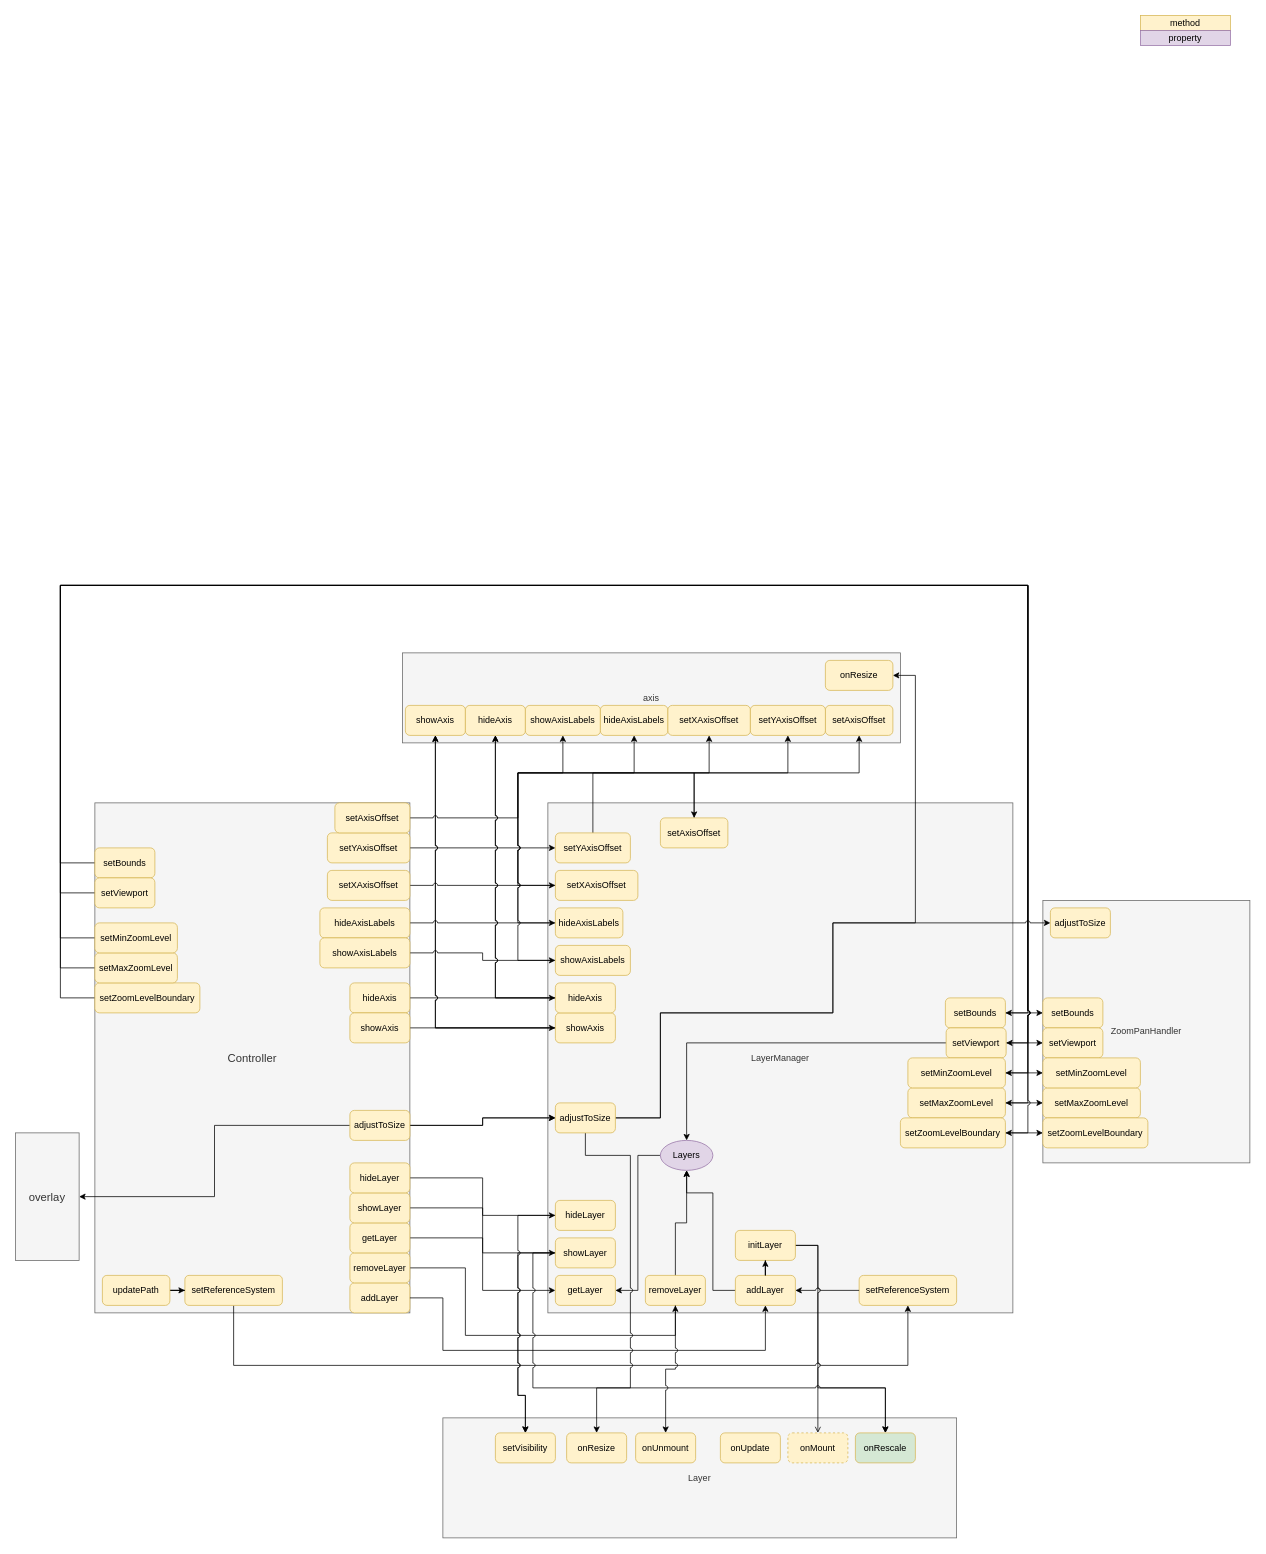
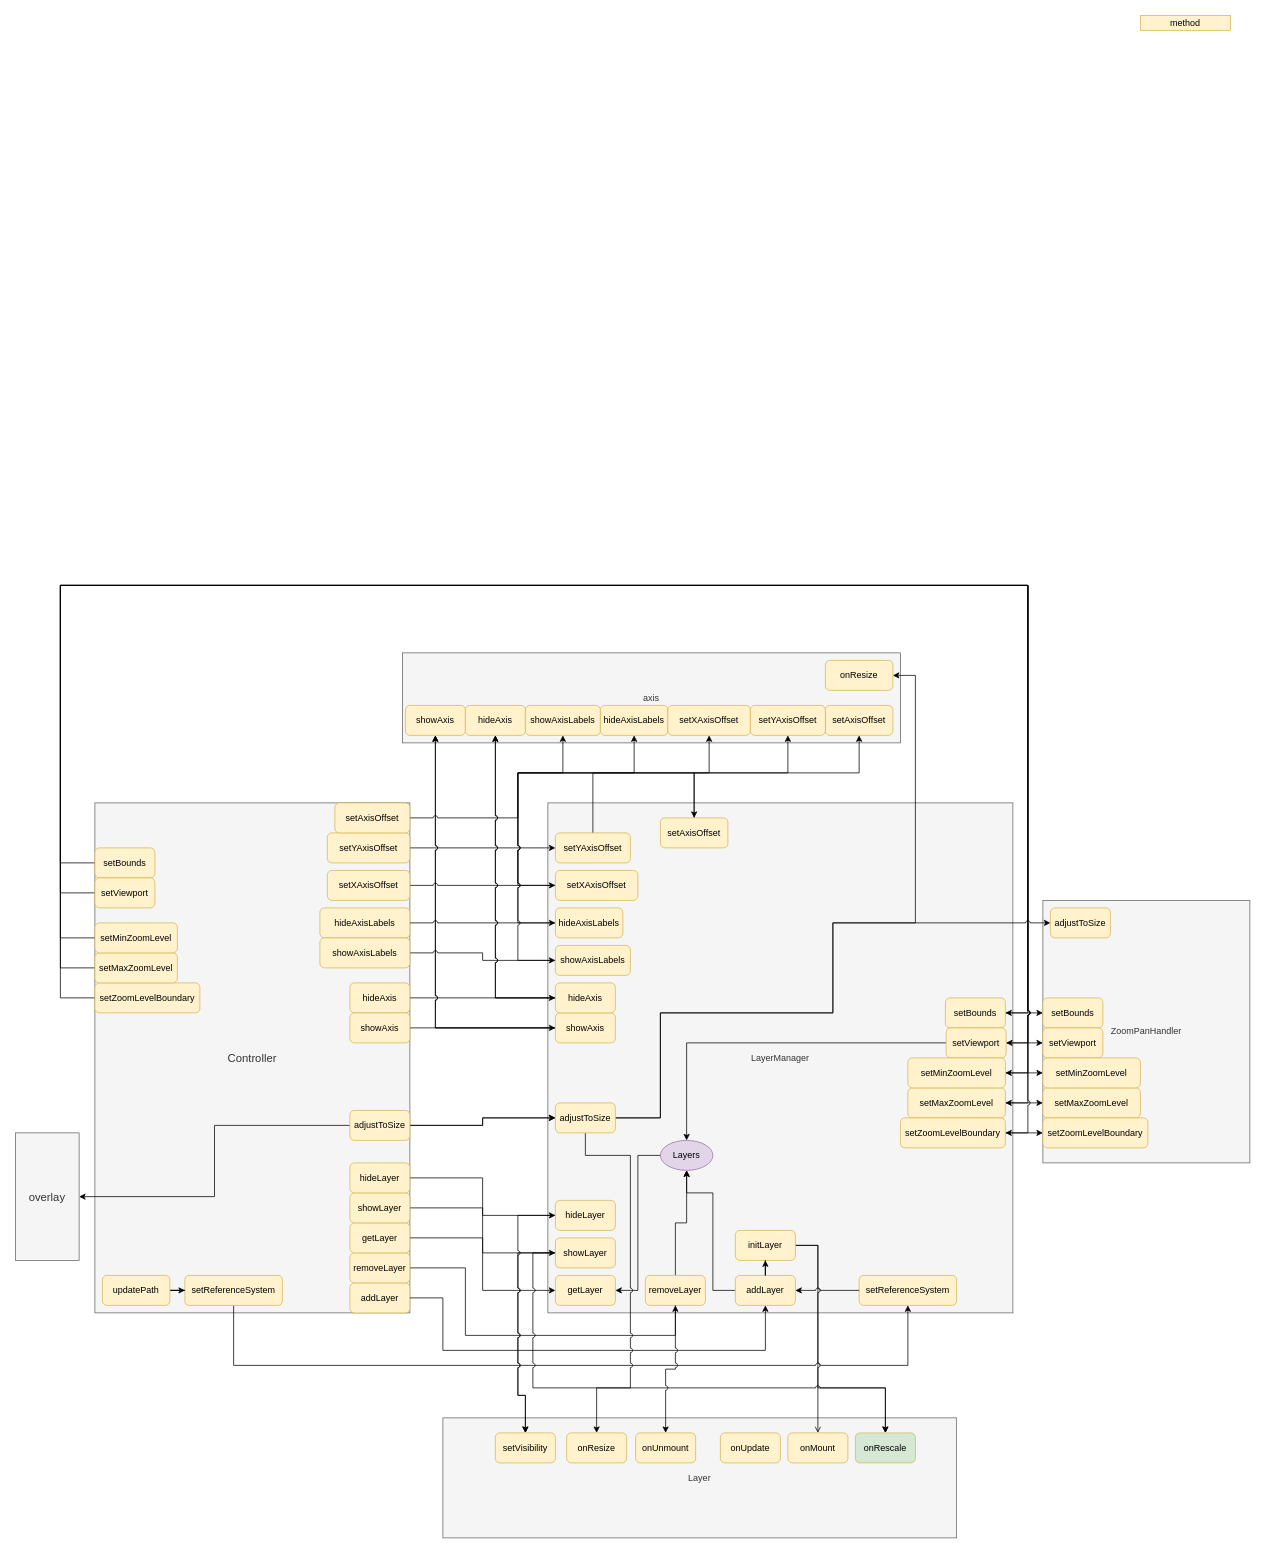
(1185, 38) -> none
(818, 1448) -> (818, 1448)
